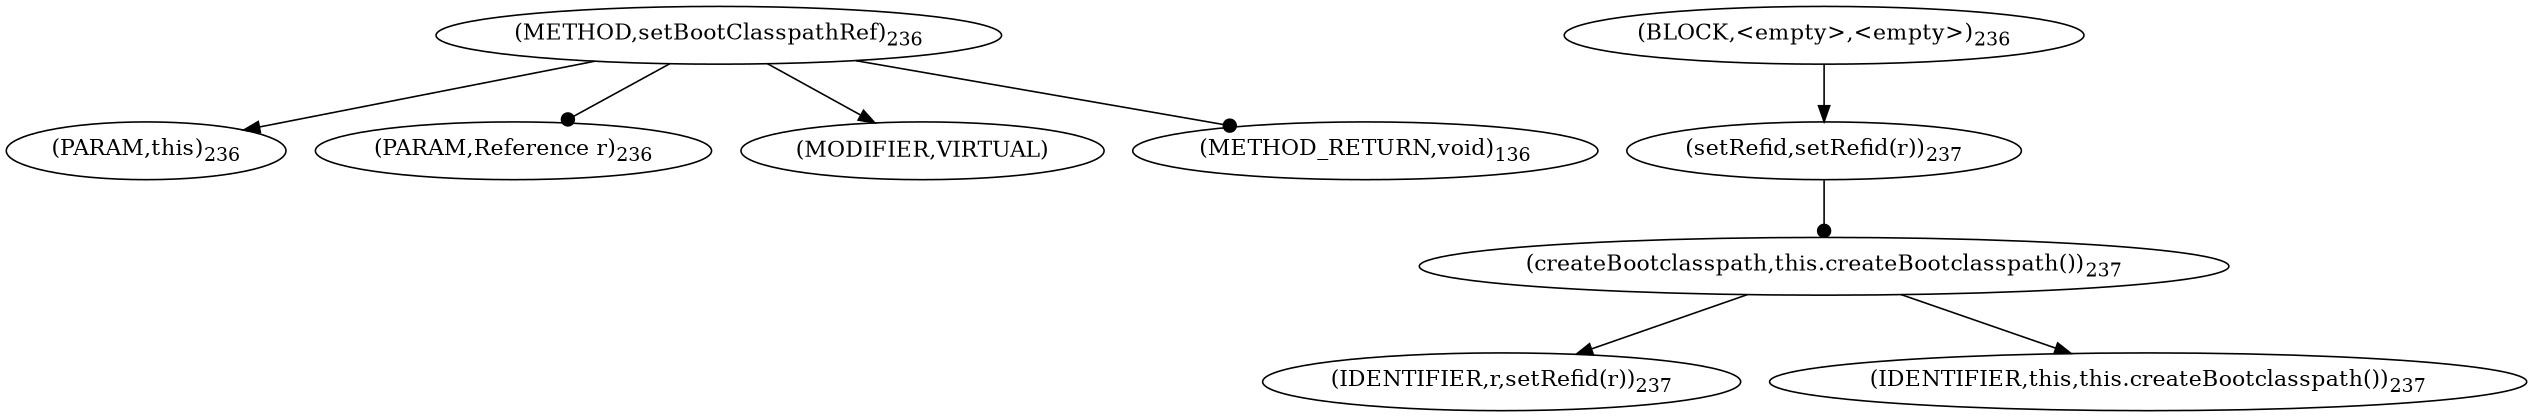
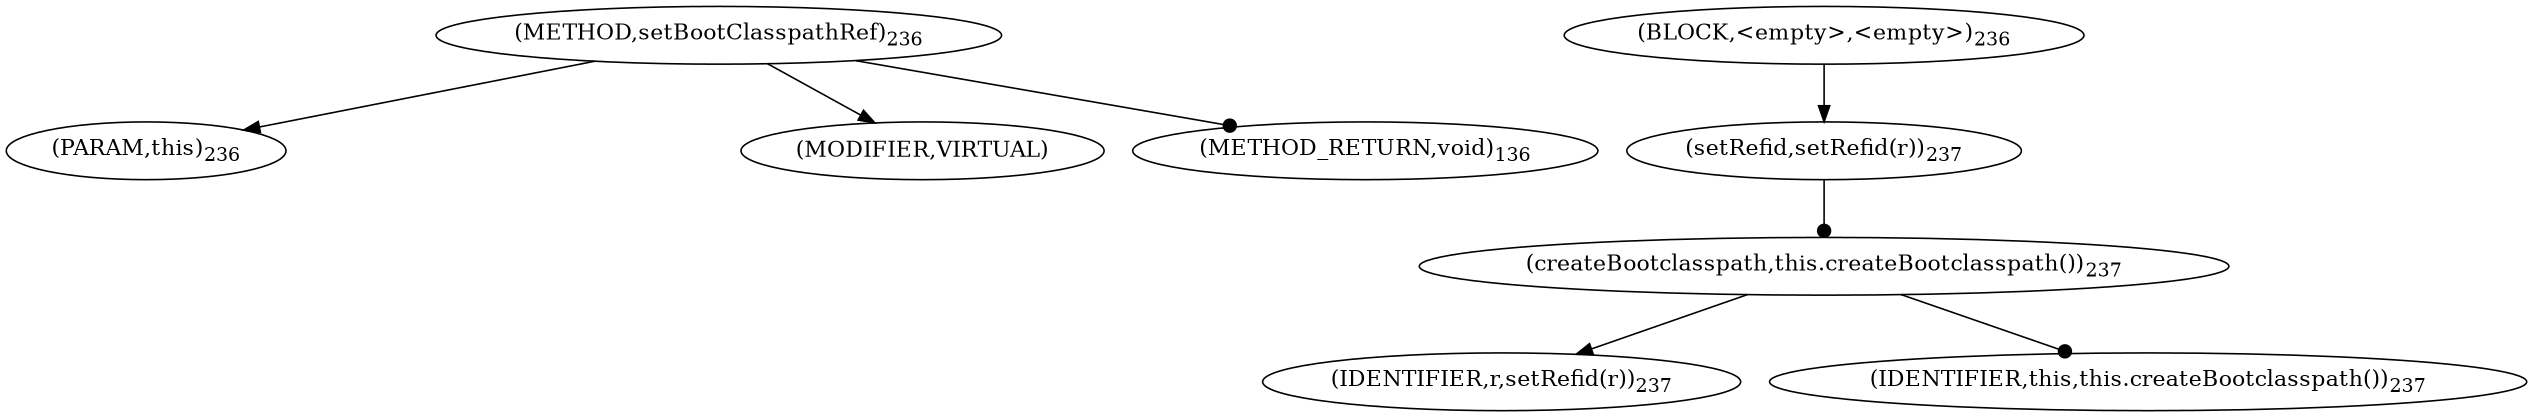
(513, 151) -> none
(1980, 322) -> (1980, 322)
